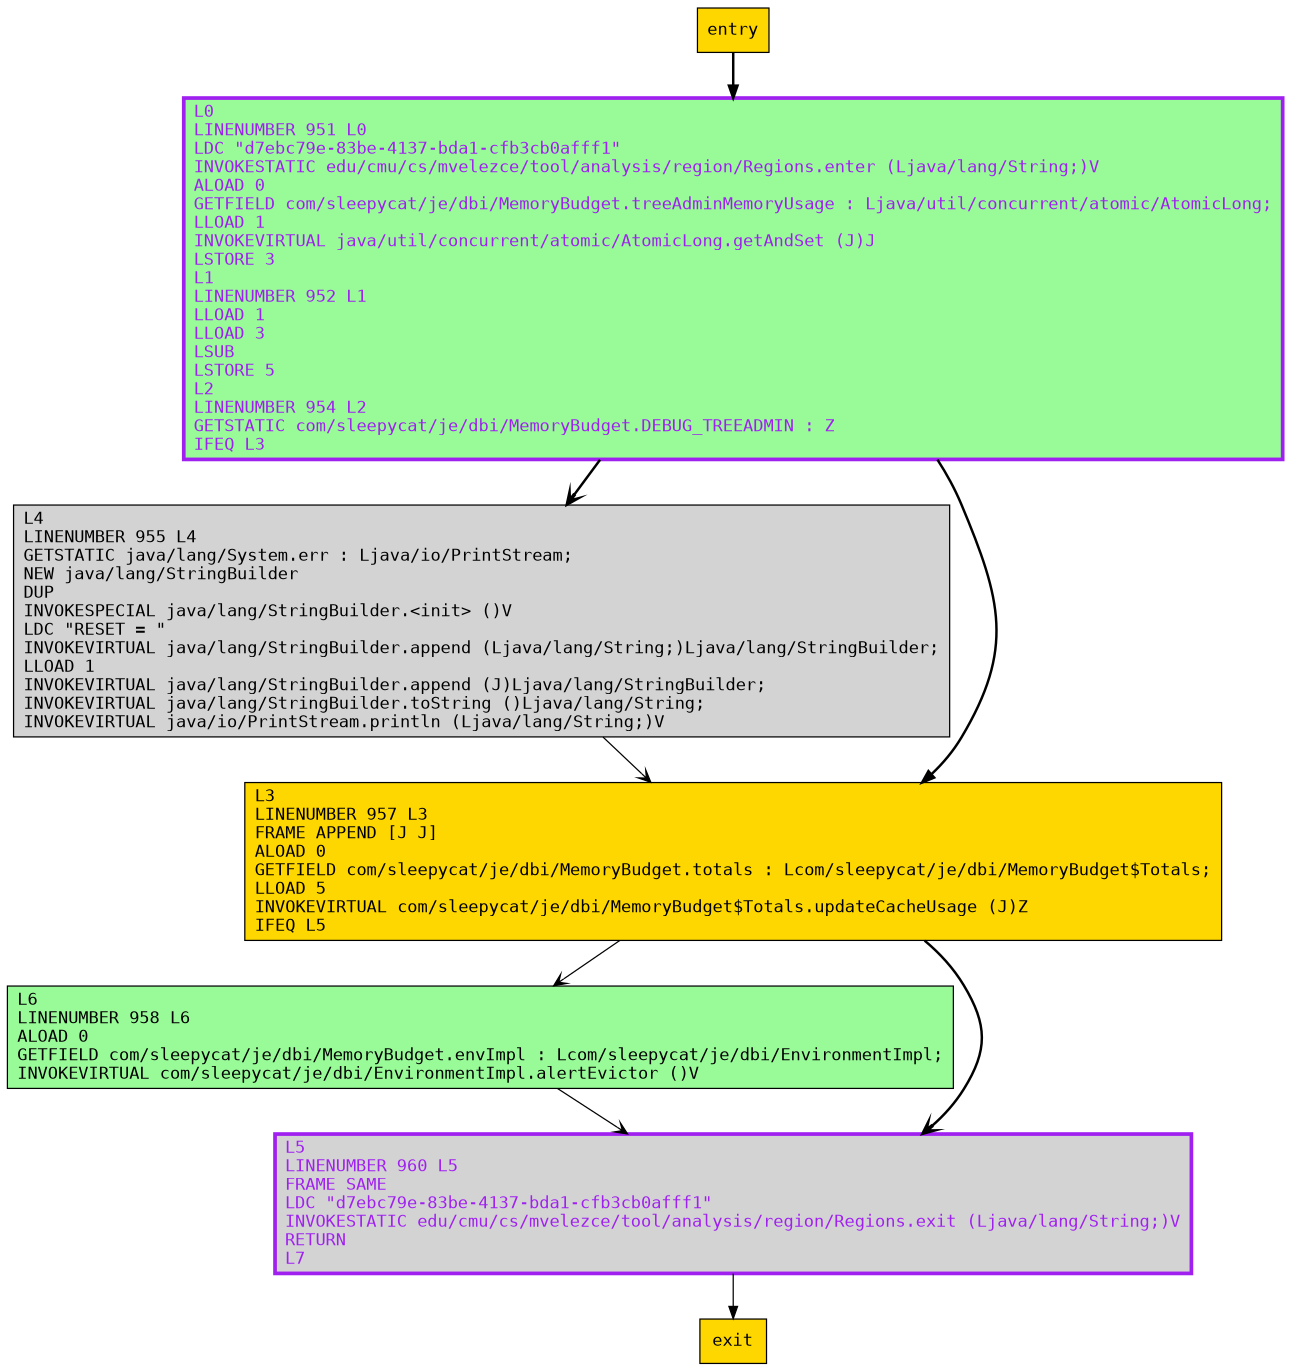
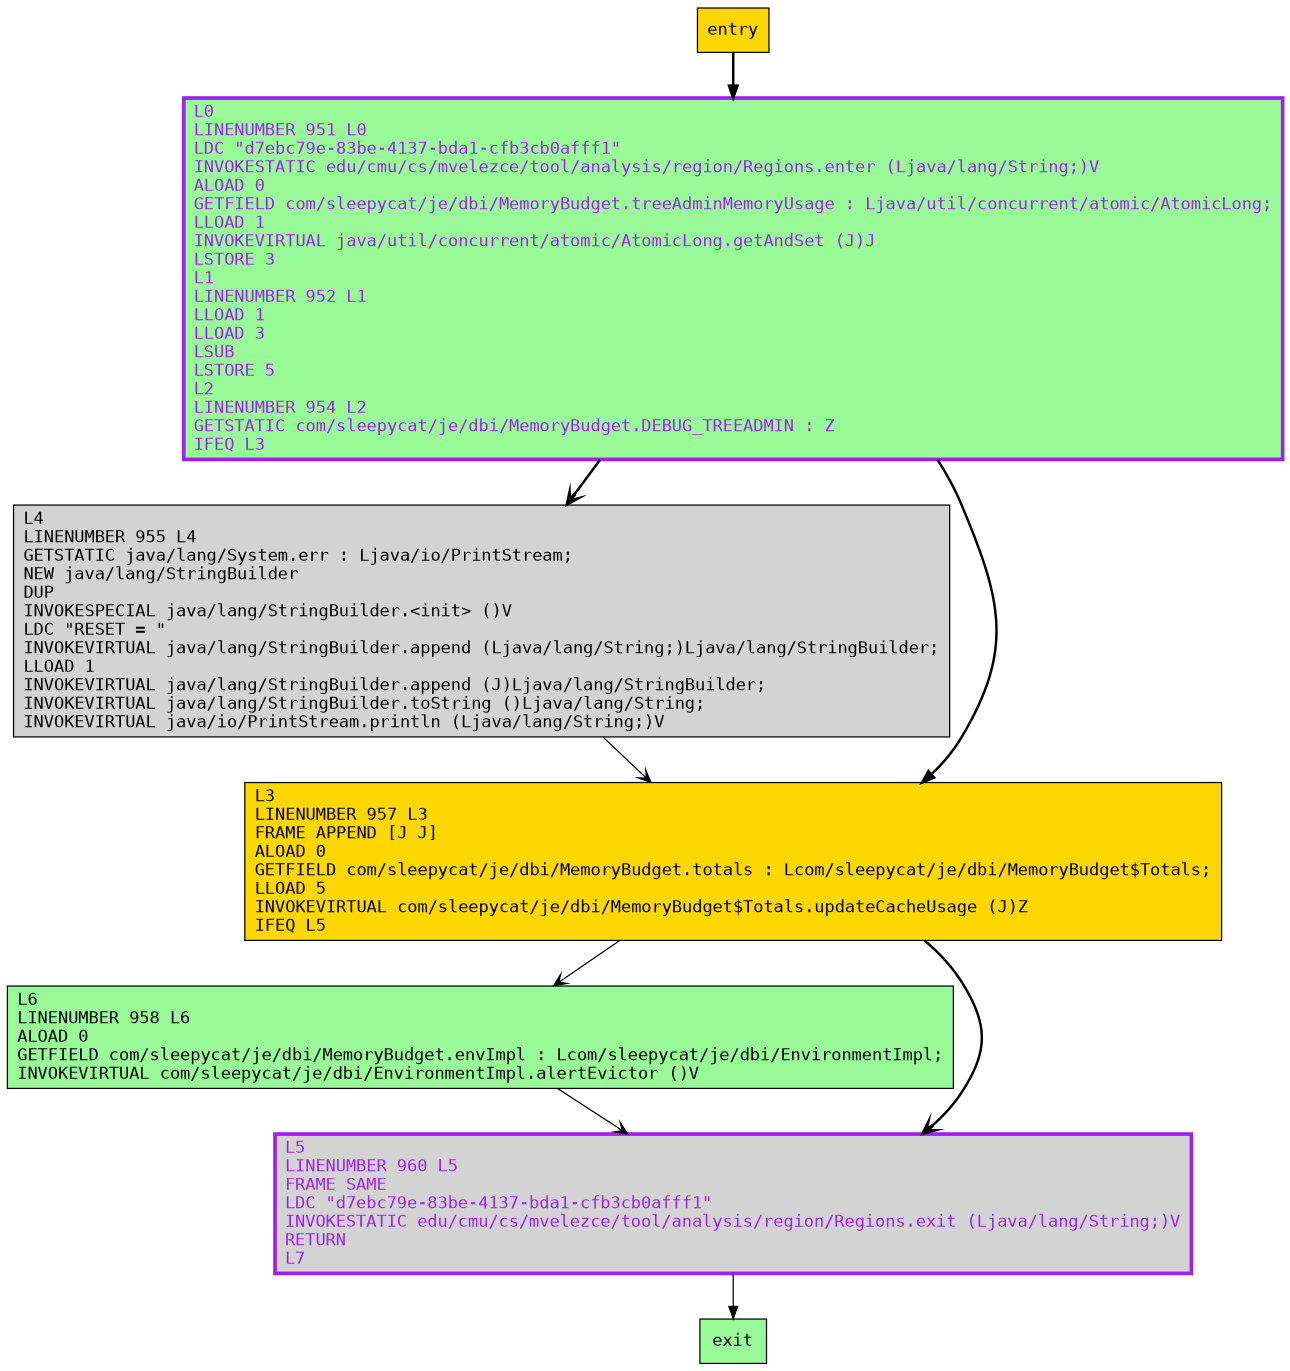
(733, 1341) -> (733, 1341)
